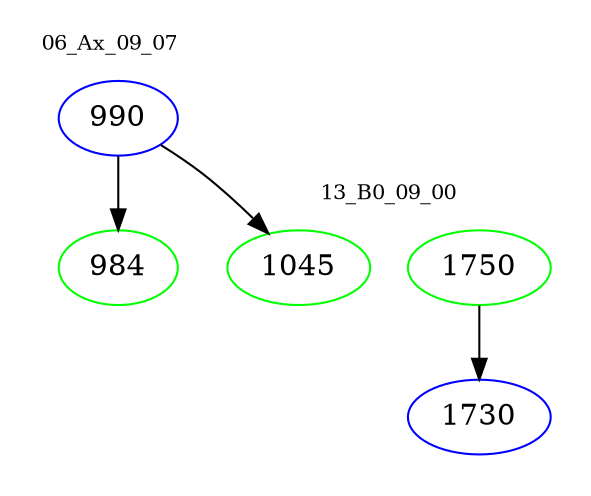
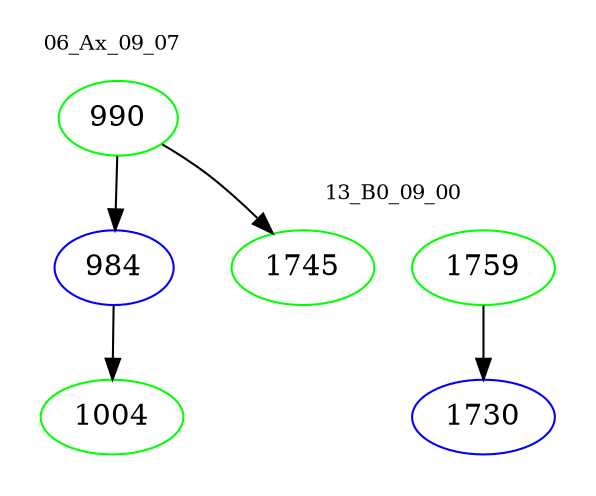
(118, 118) -> (118, 118)
(118, 268) -> (114, 268)
(299, 268) -> (303, 268)
(479, 268) -> (483, 268)
none -> (112, 417)
